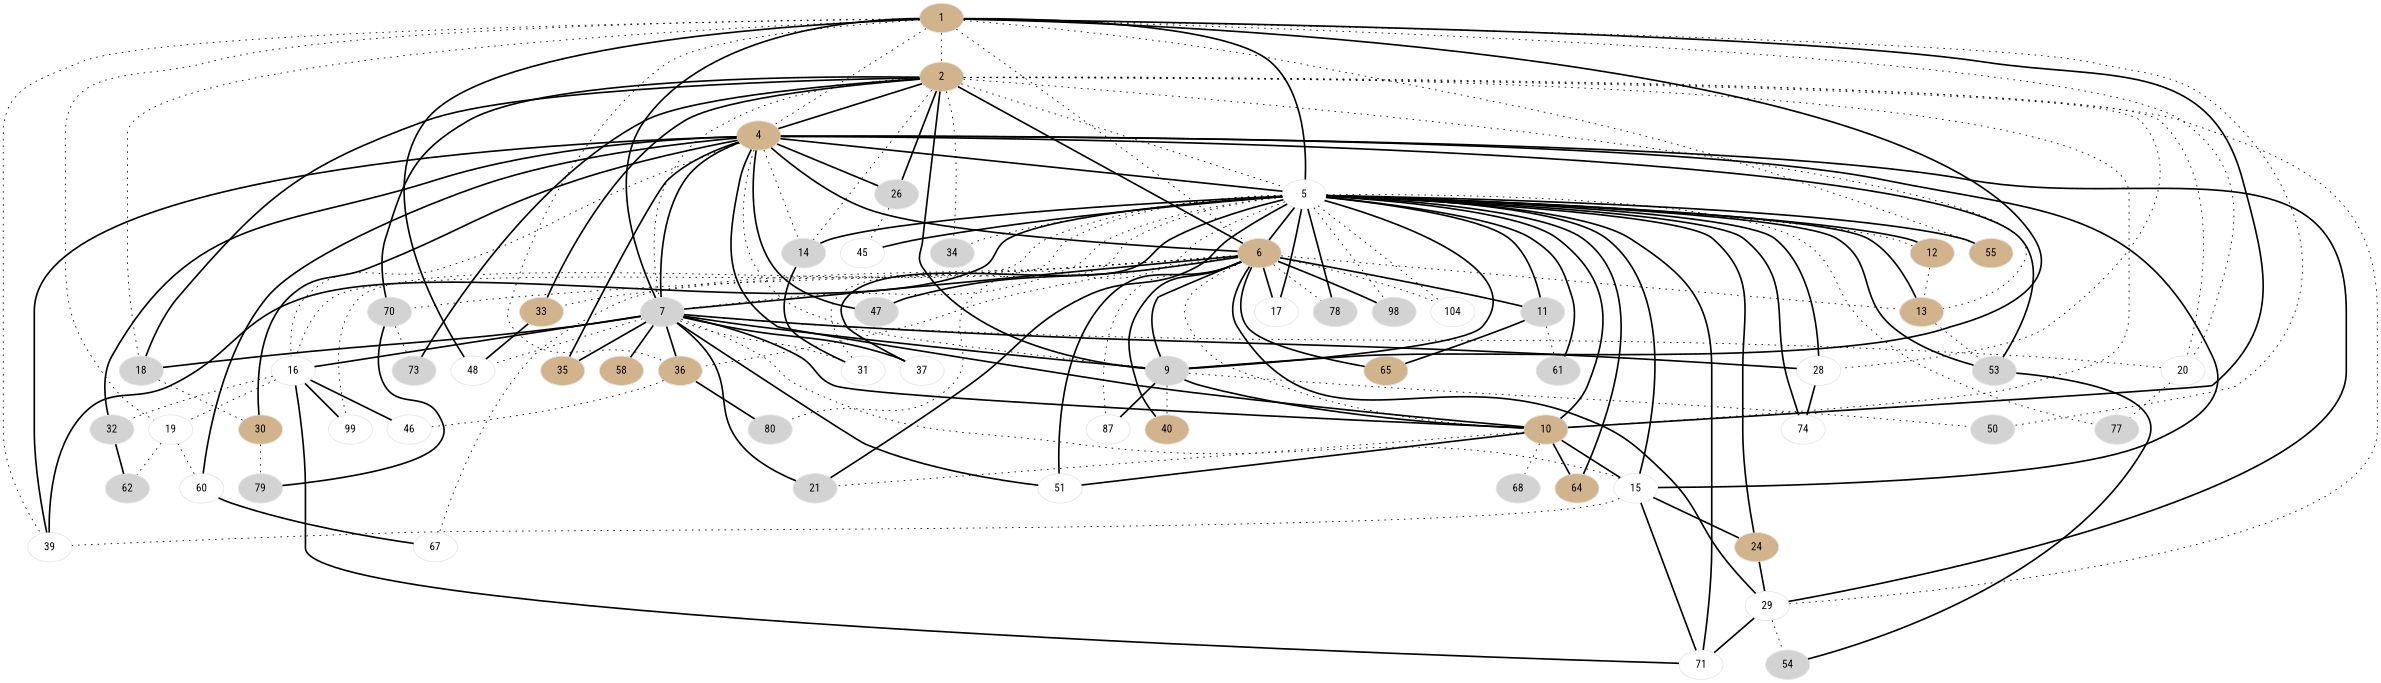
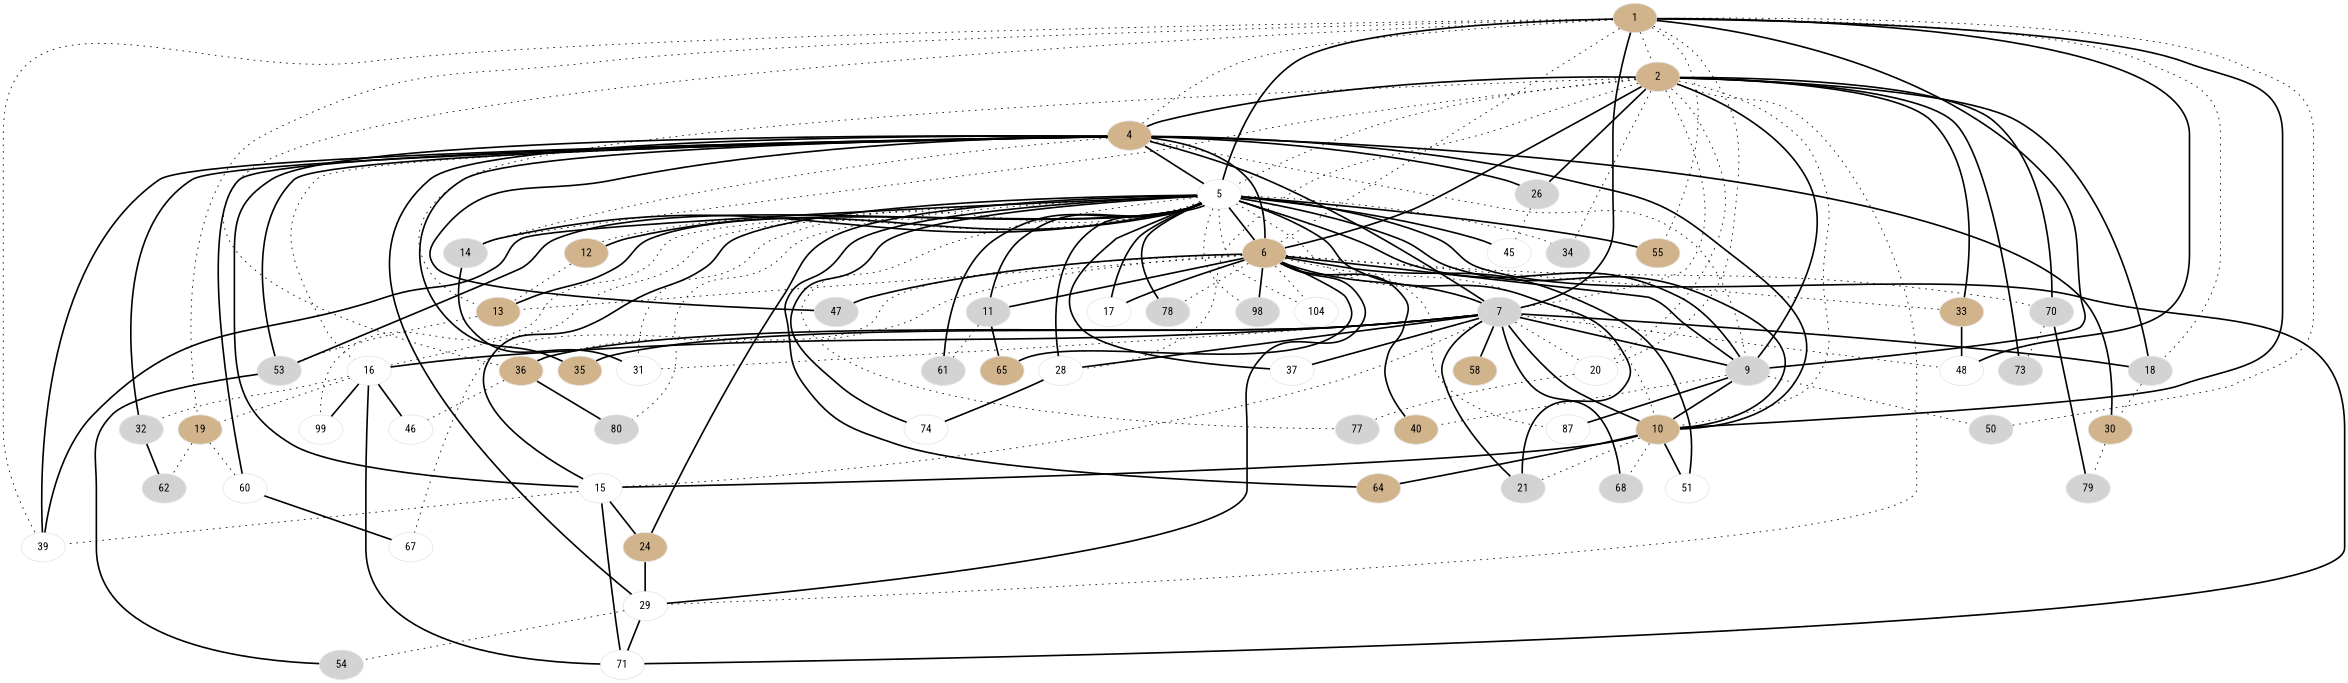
(171, 430) -> (200, 430)
(846, 432) -> (1553, 398)
